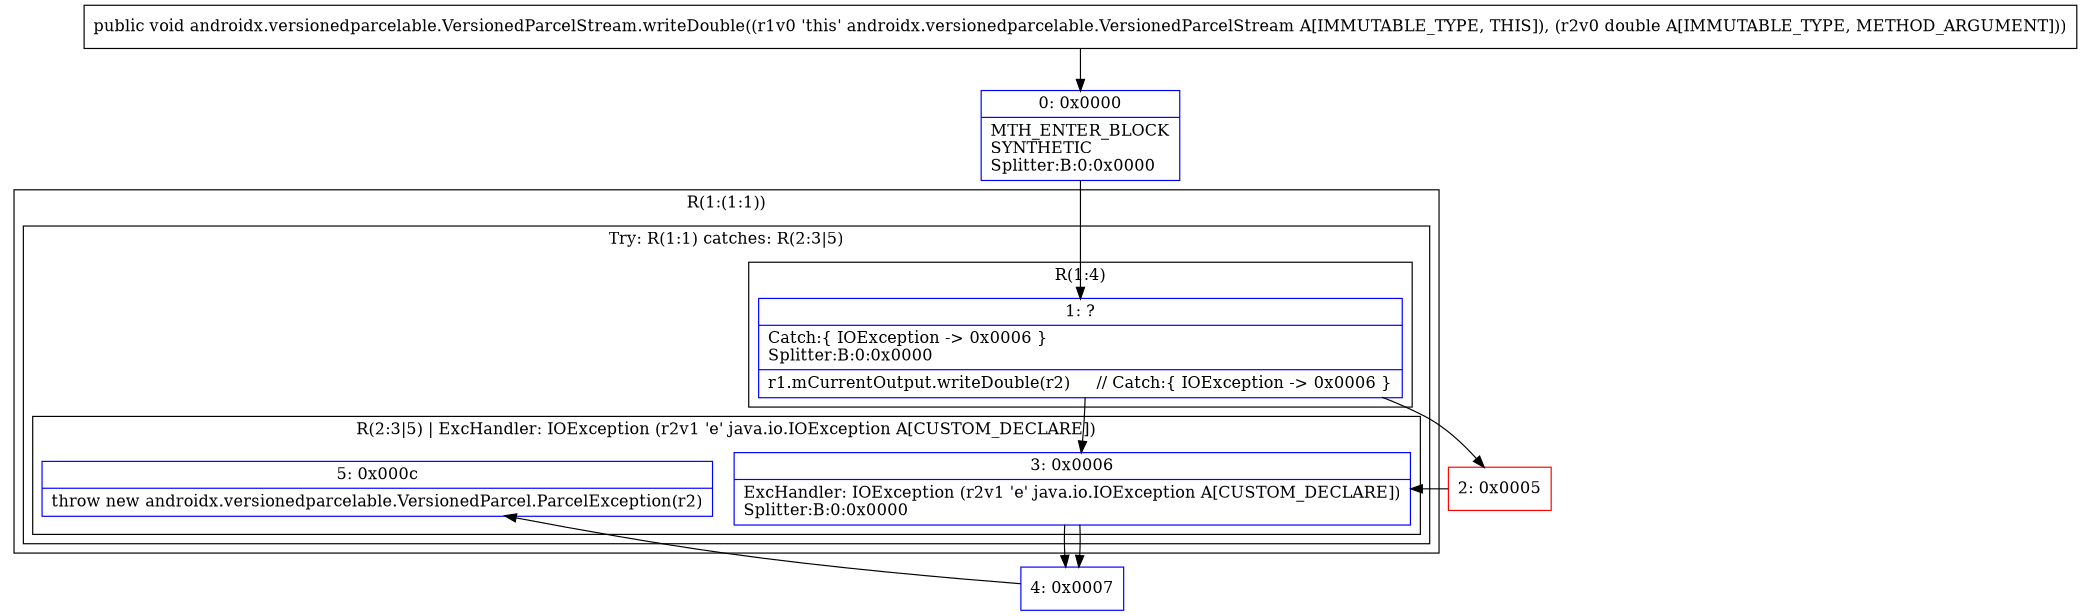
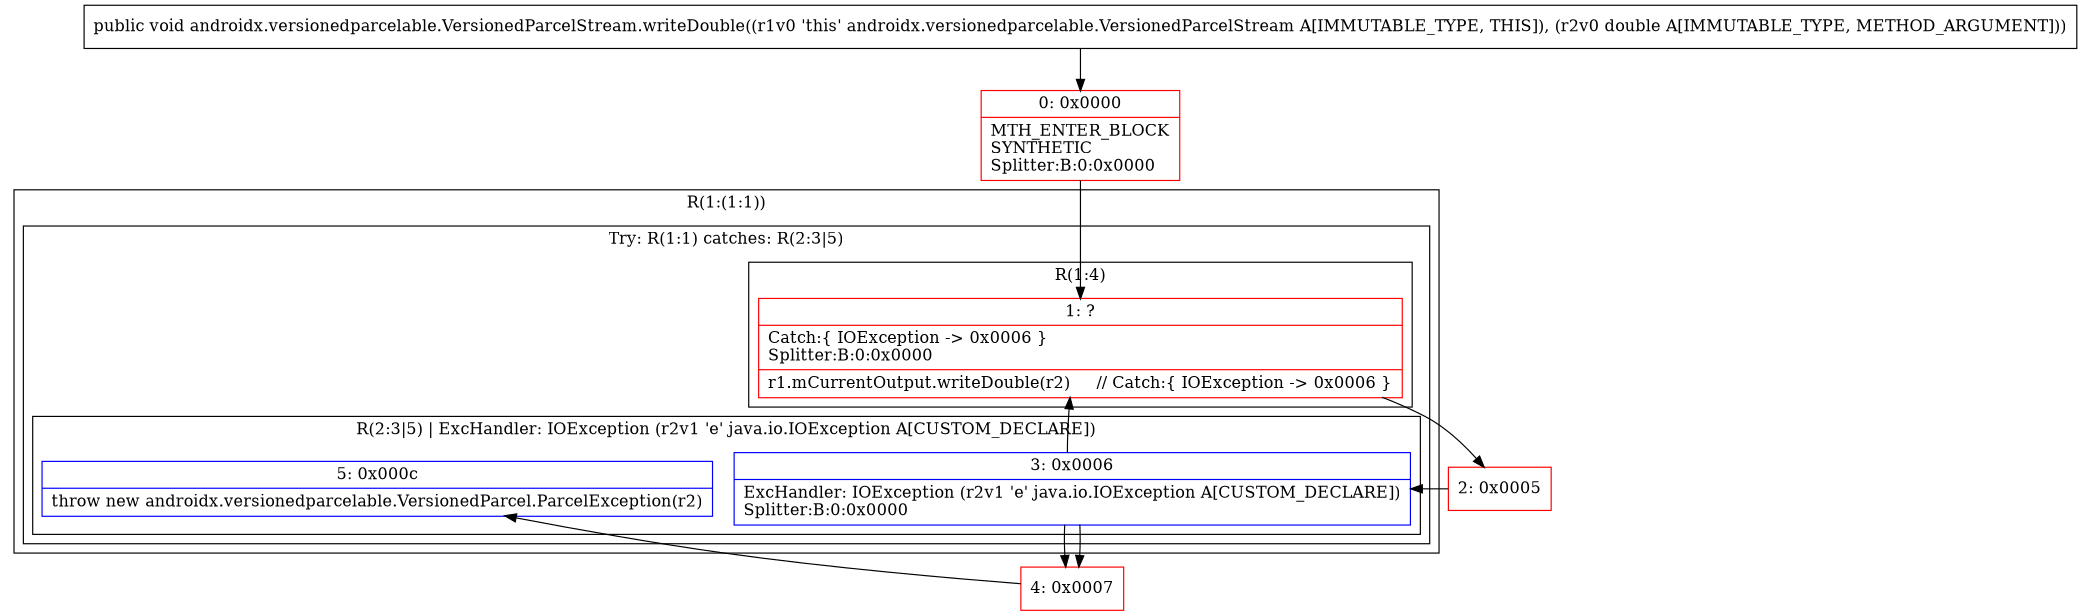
(1080, 135) -> (1080, 135)
(1080, 348) -> (1080, 348)
(1084, 423) -> (1068, 431)
(1072, 589) -> (1072, 589)
